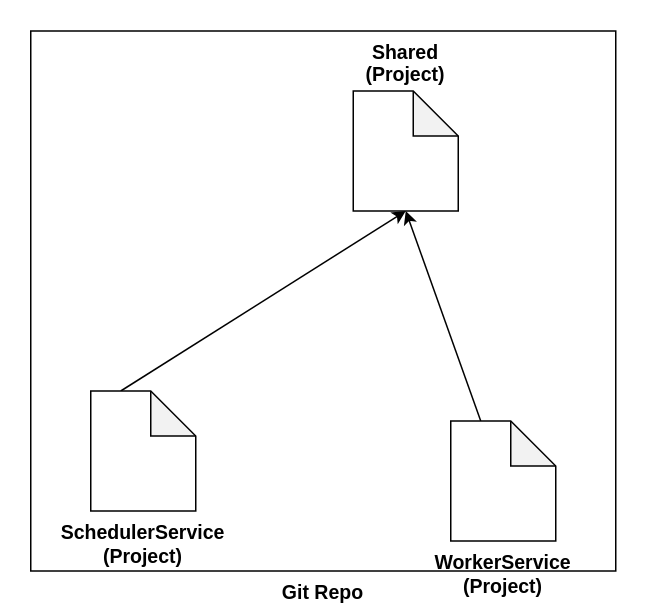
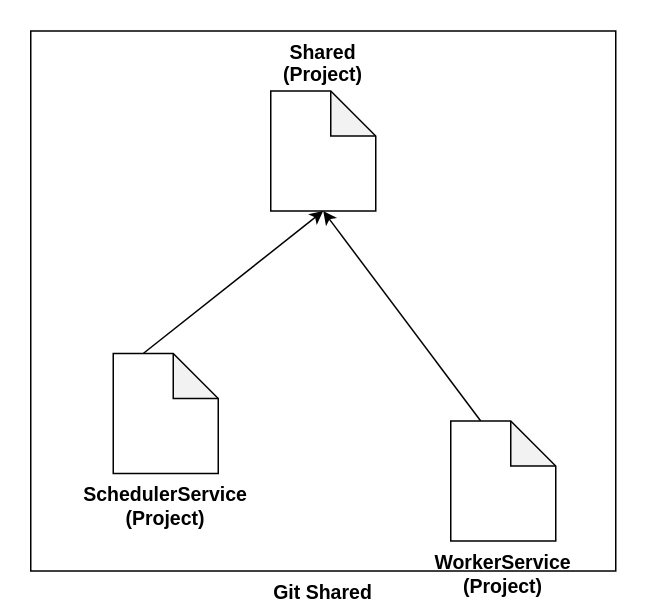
(406, 151) -> (323, 151)
(143, 451) -> (166, 413)
(323, 593) -> (323, 593)
